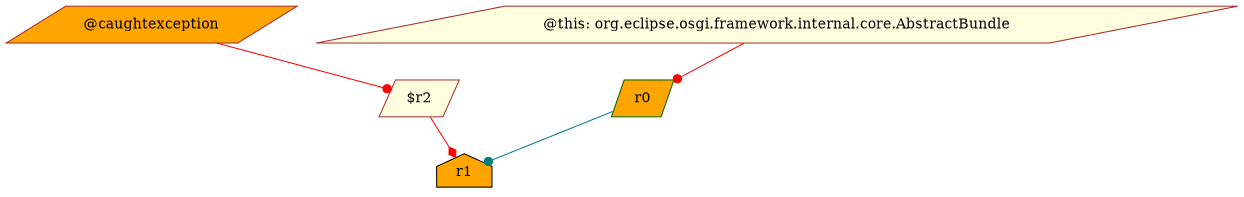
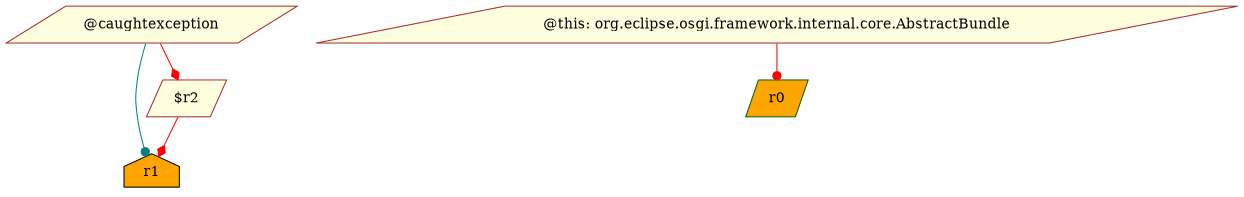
(152, 25) -> (152, 25)
(300, 65) -> (166, 56)
(553, 136) -> (136, 96)
